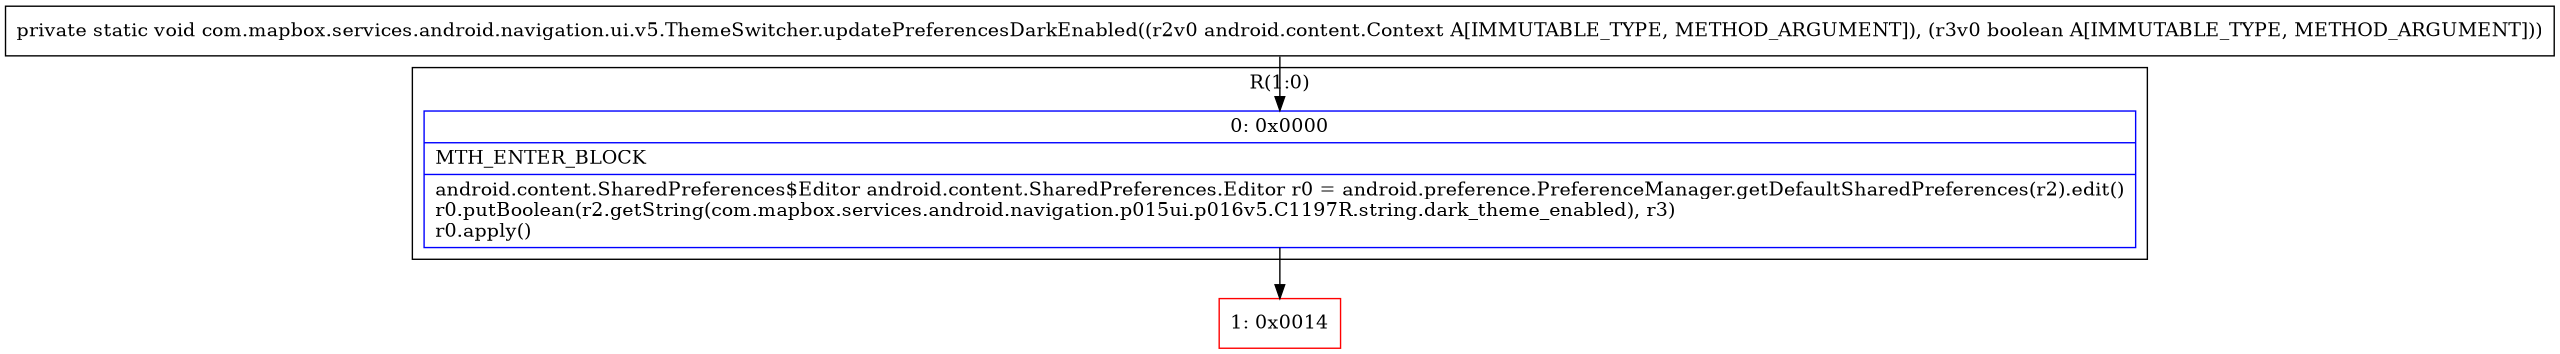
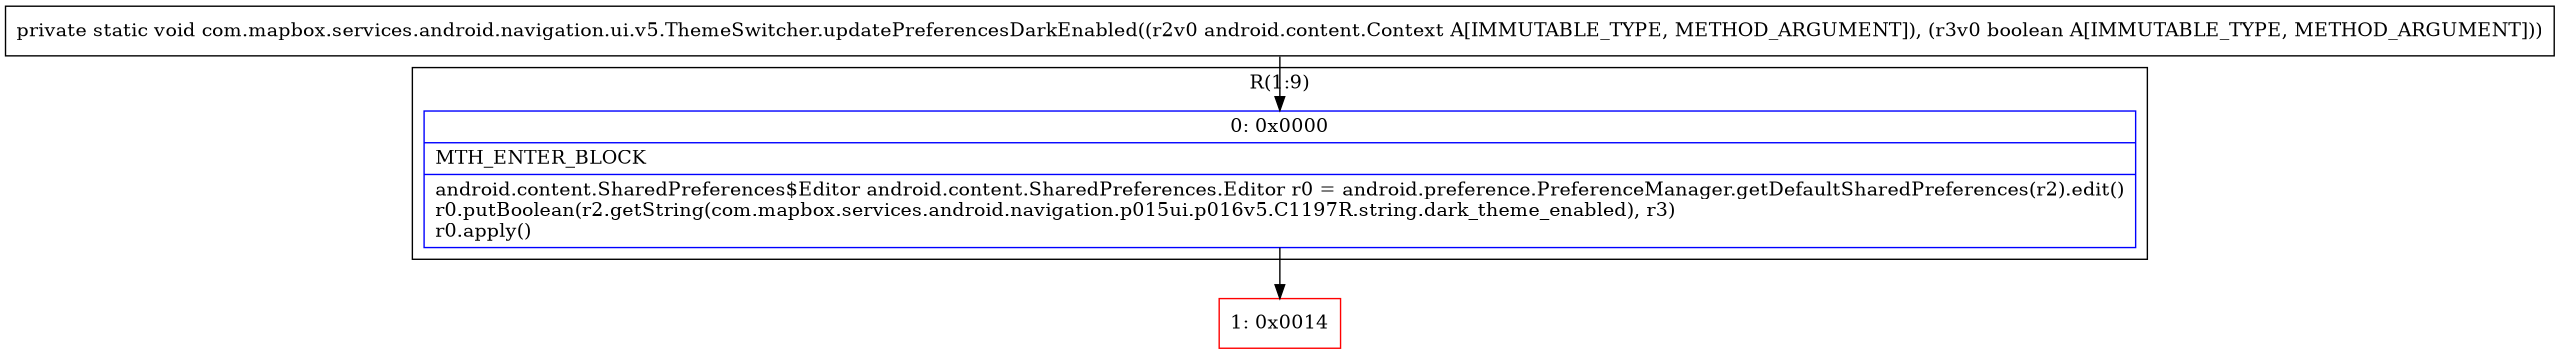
(1280, 83) -> (1280, 83)
